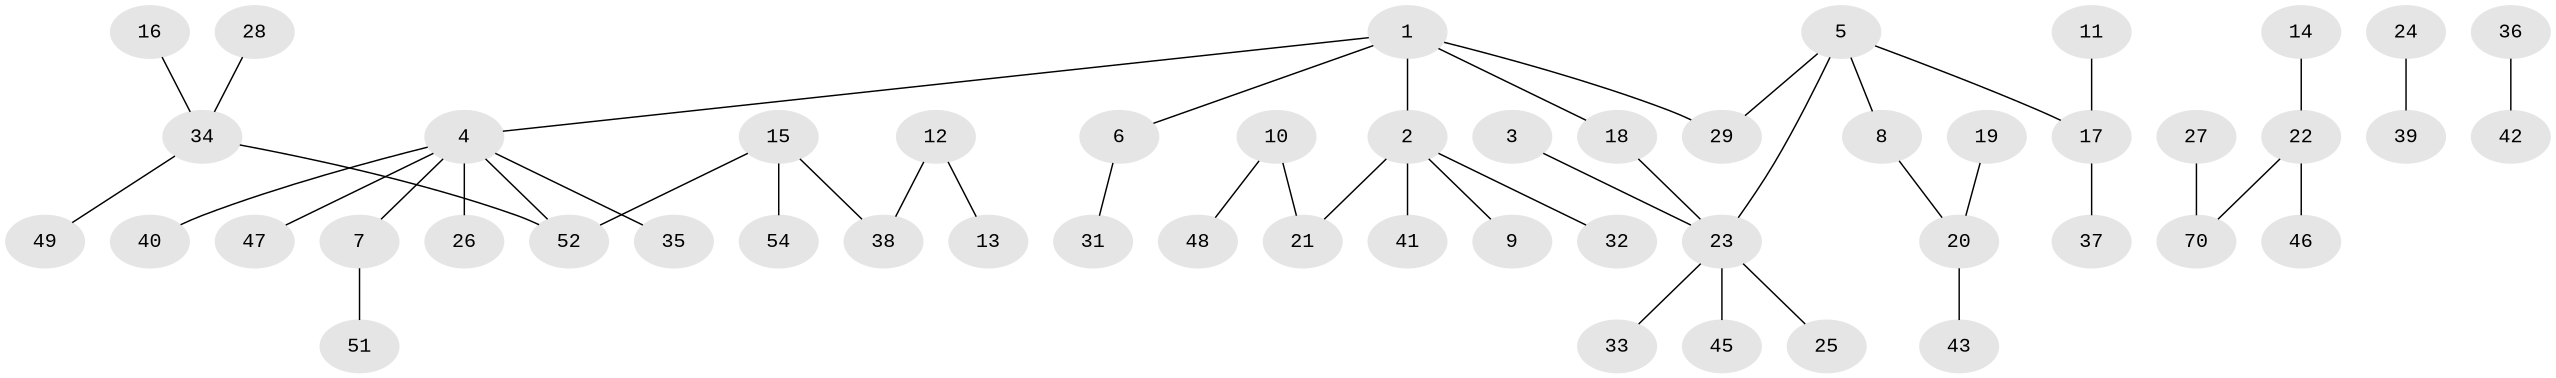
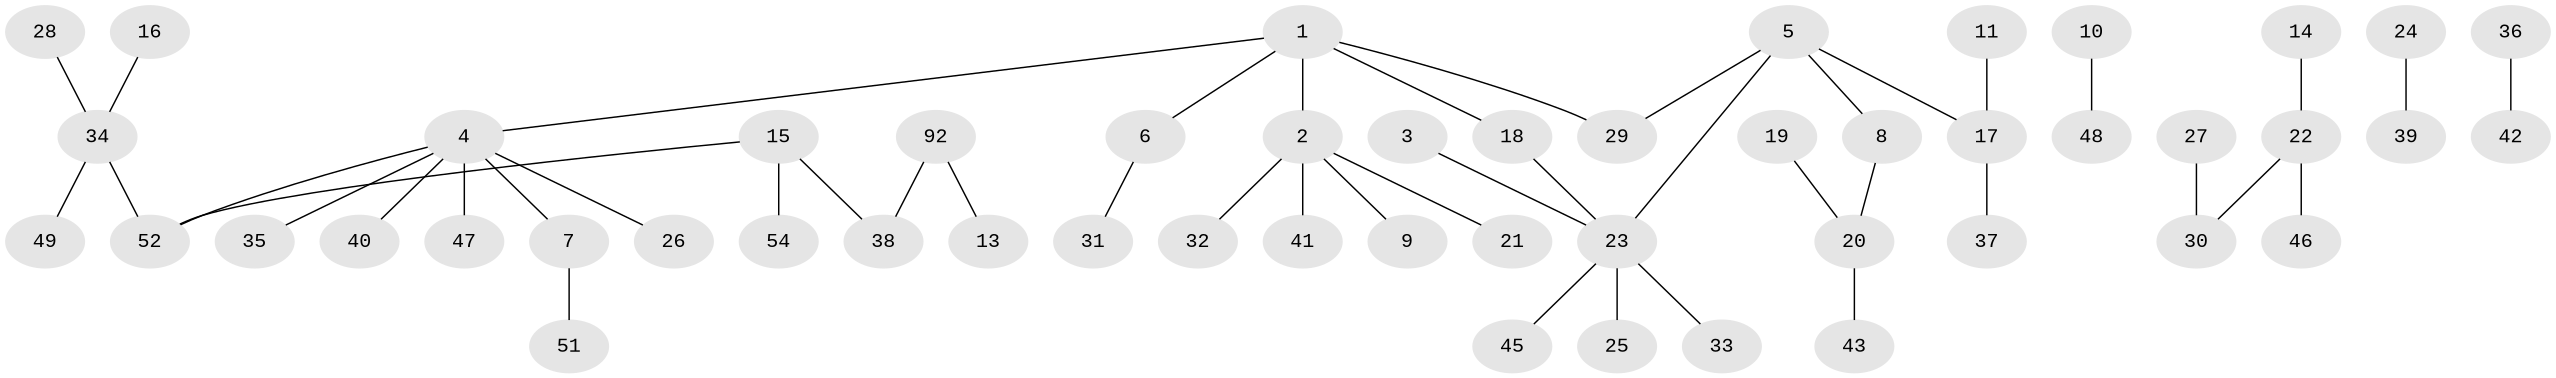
(936, 137) -> (936, 137)
(1290, 189) -> none
(2196, 242) -> (2196, 242)
